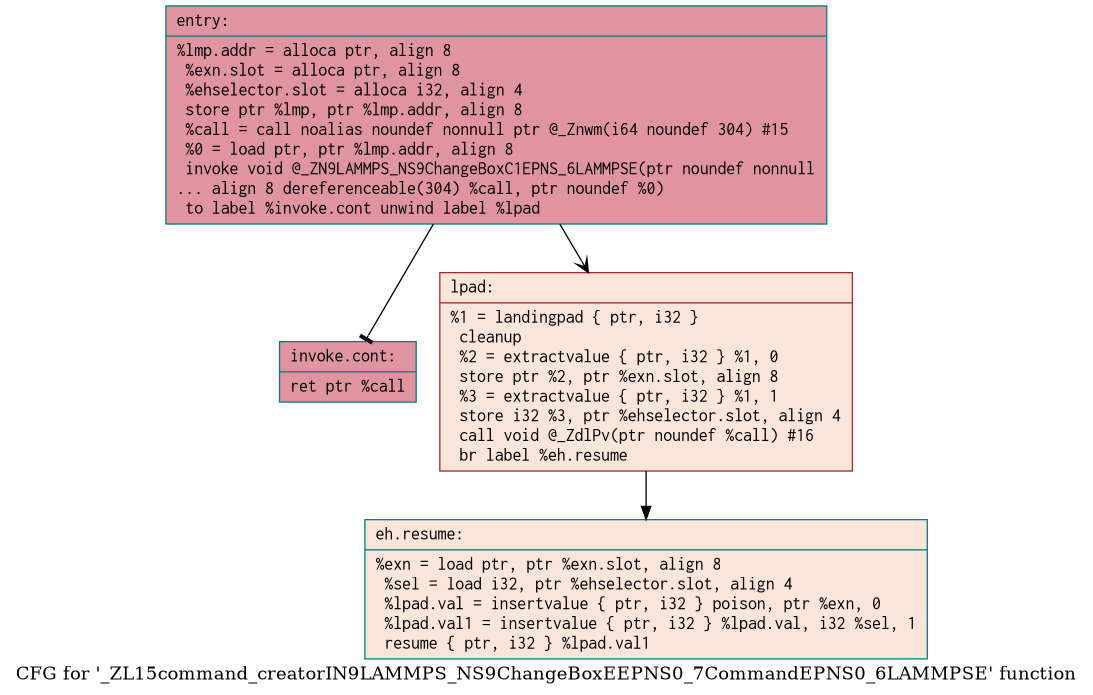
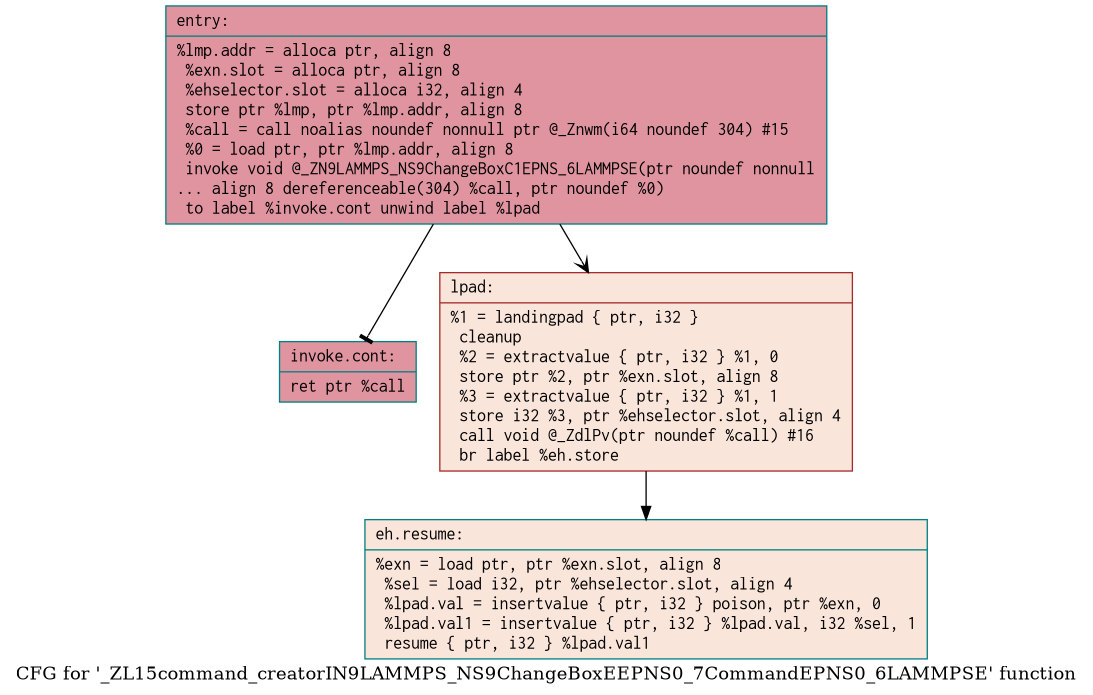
(540, 455) -> (535, 455)
